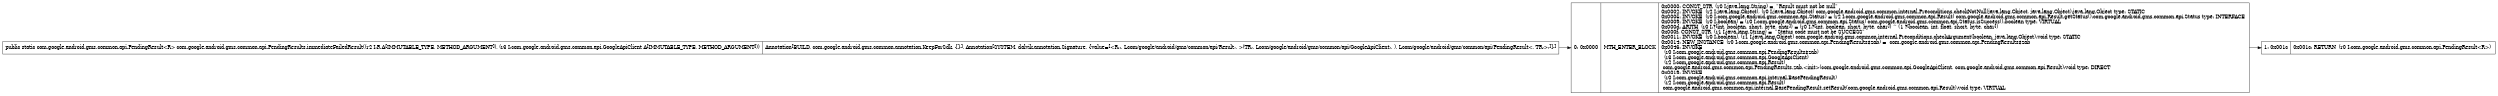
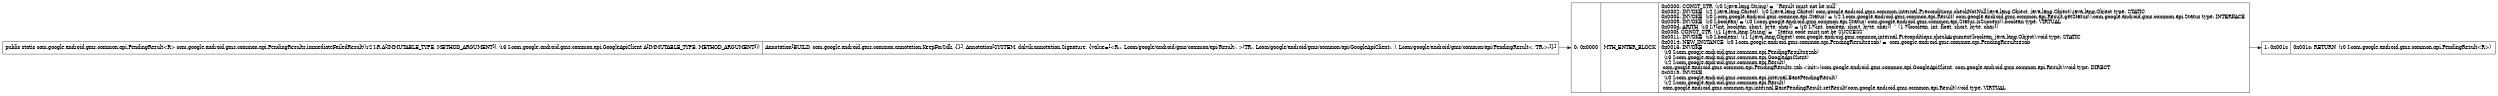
(1683, 48) -> (1683, 48)
